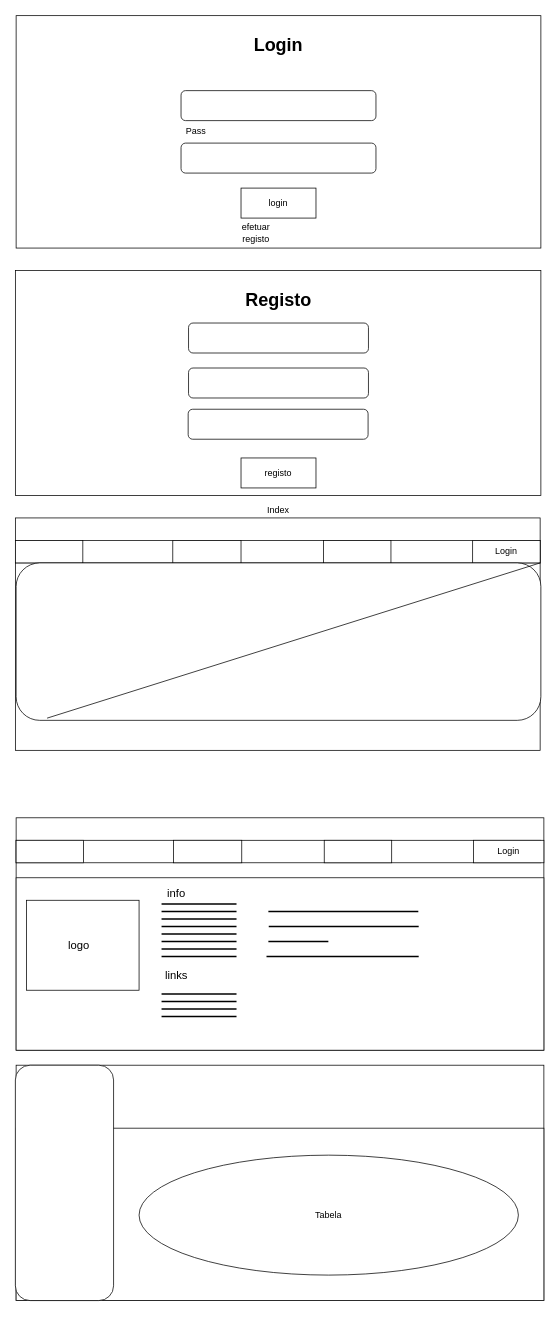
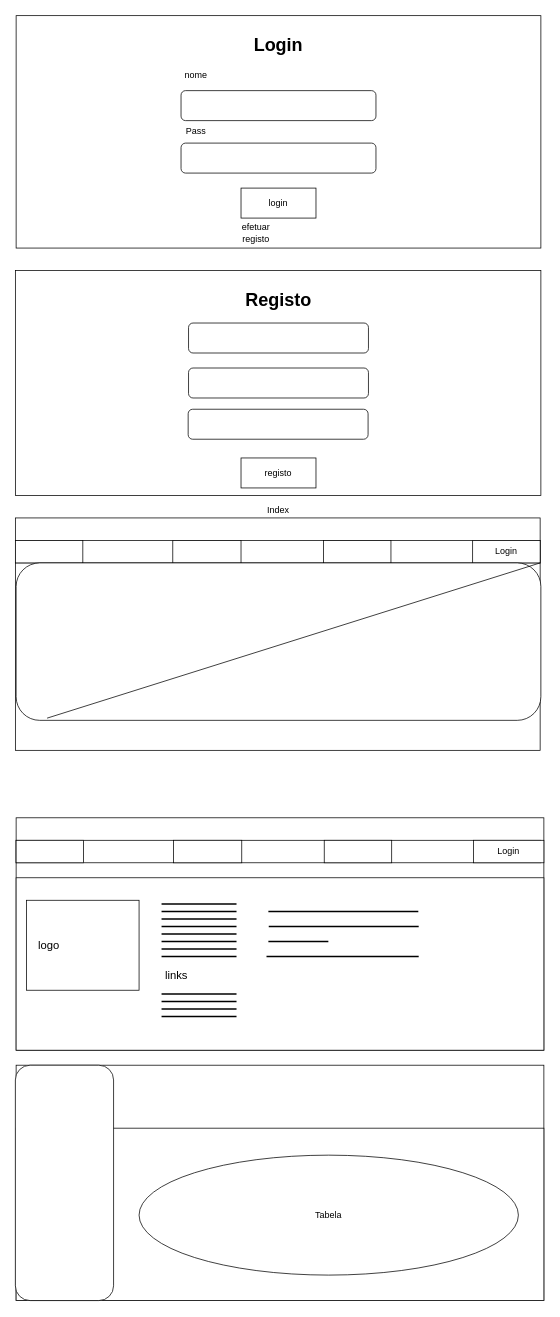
none -> (196, 75)
(177, 893) -> none
(79, 945) -> (49, 945)
